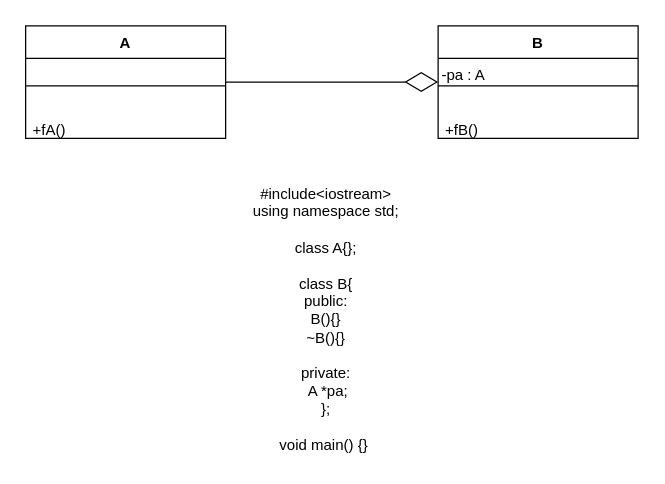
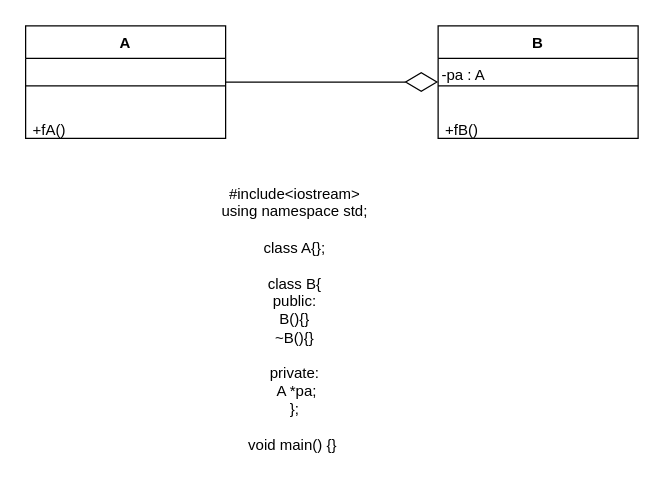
(326, 319) -> (294, 319)
